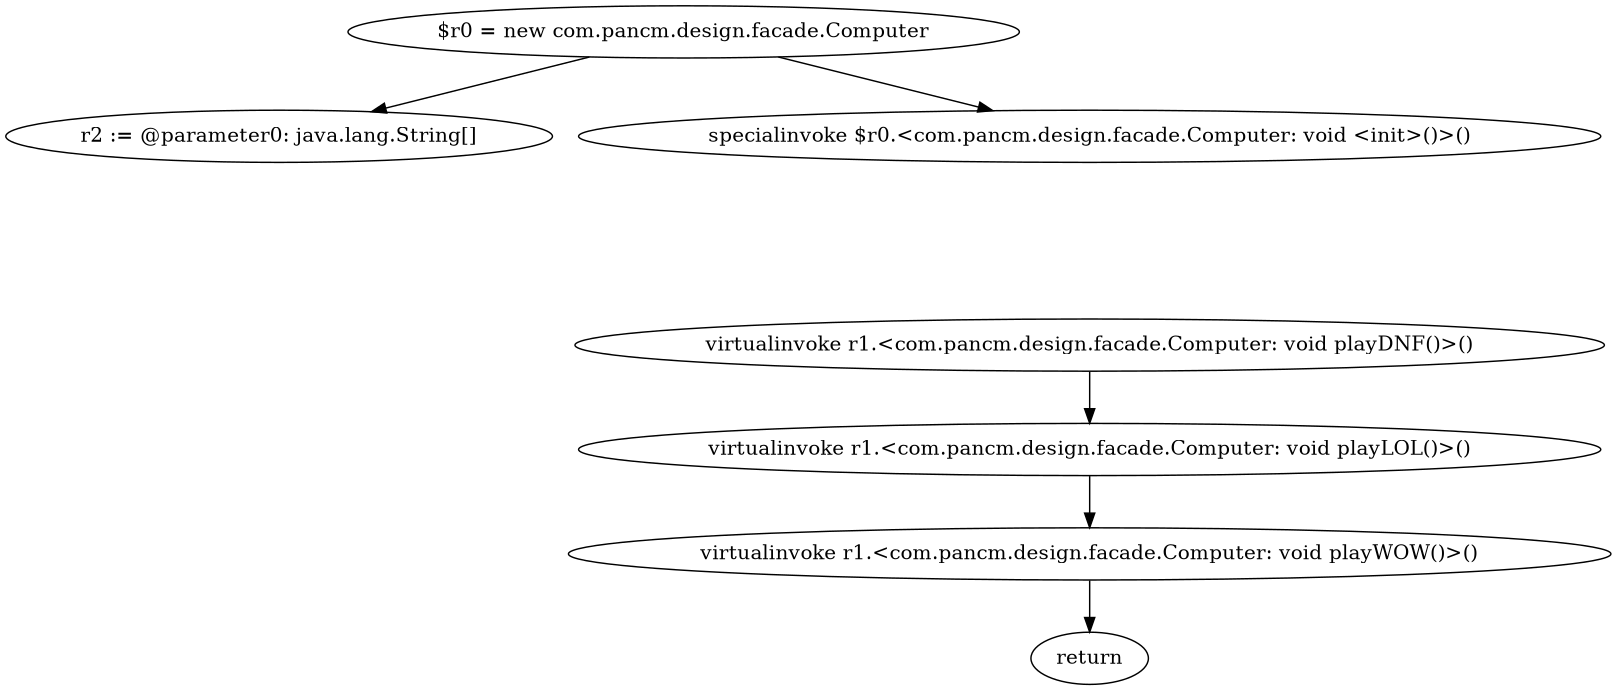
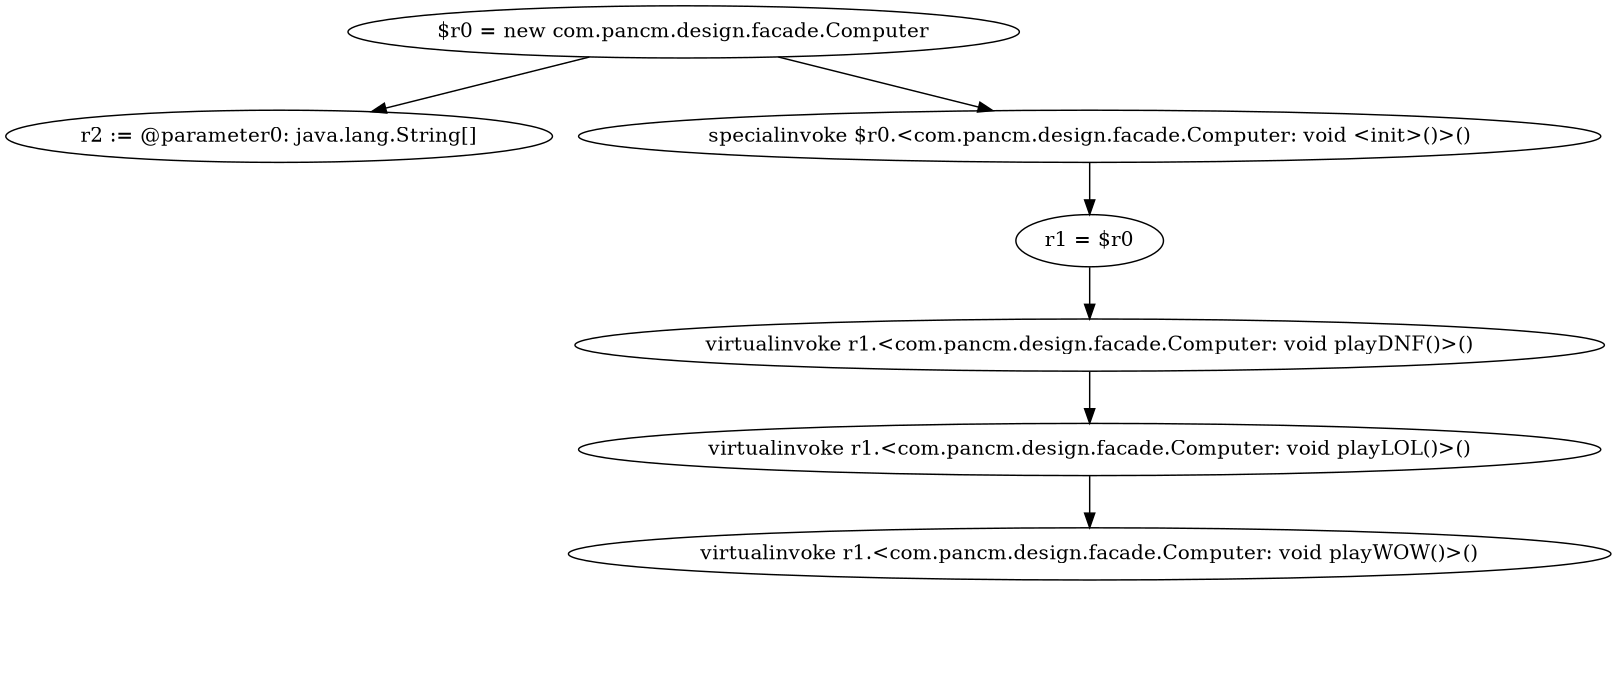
none -> (1090, 241)
(1090, 658) -> none
